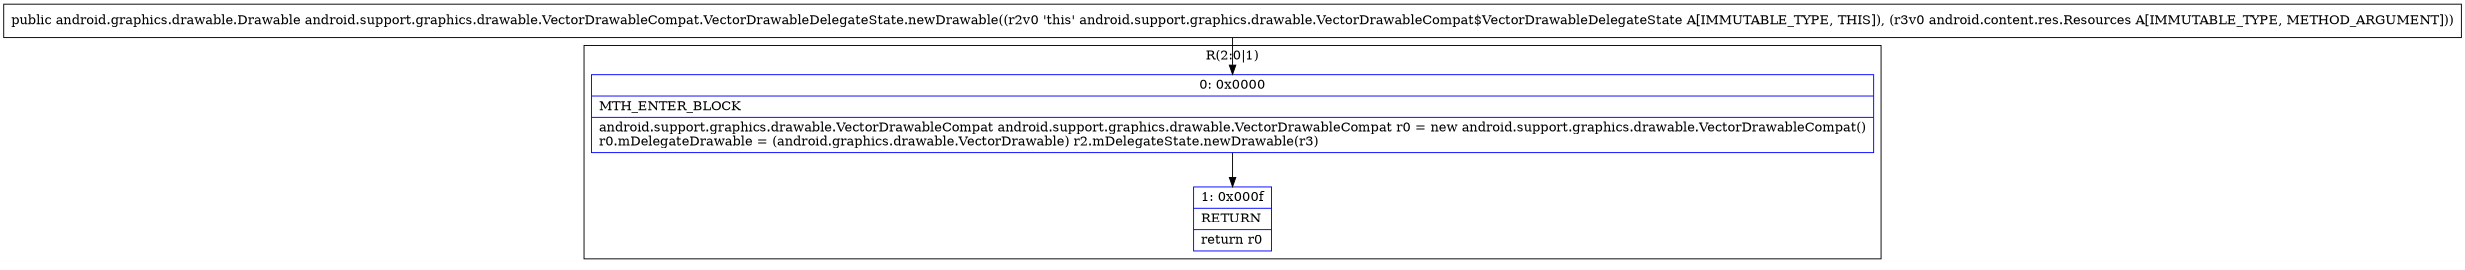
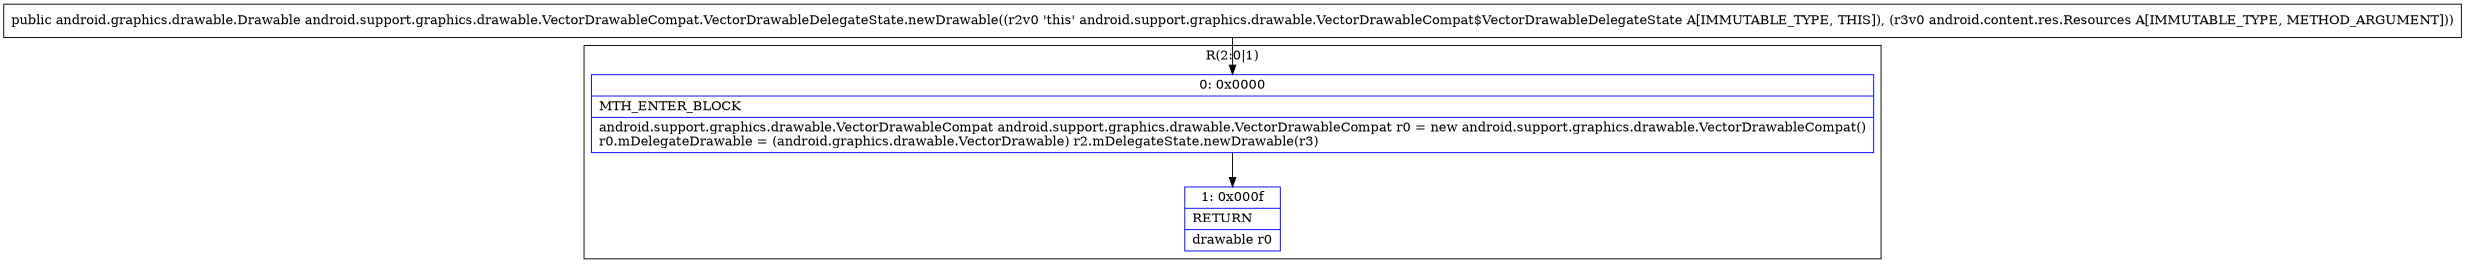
(1232, 240) -> (1233, 240)
